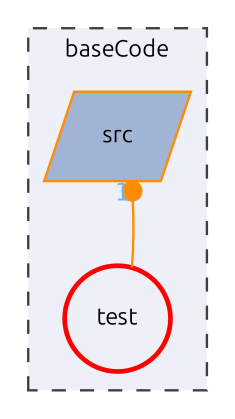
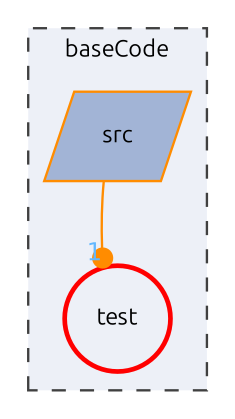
(133, 234) -> (102, 215)
